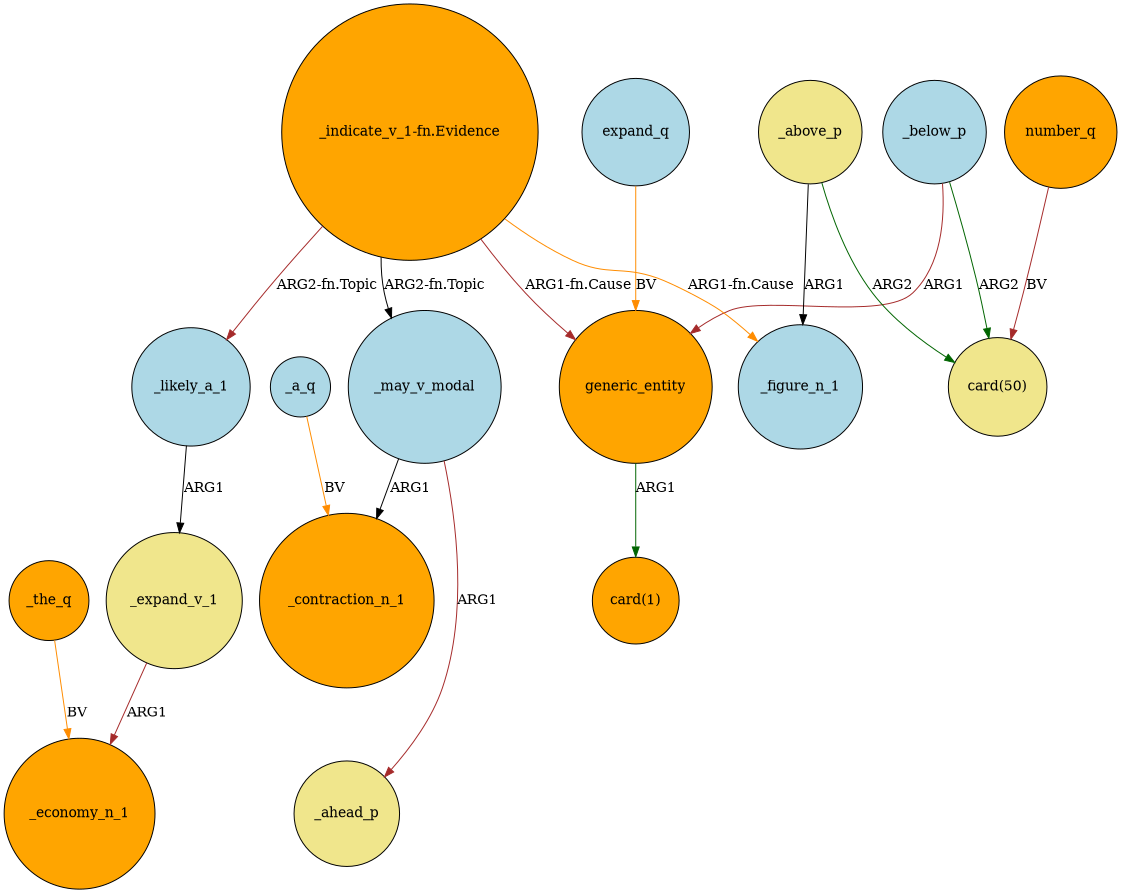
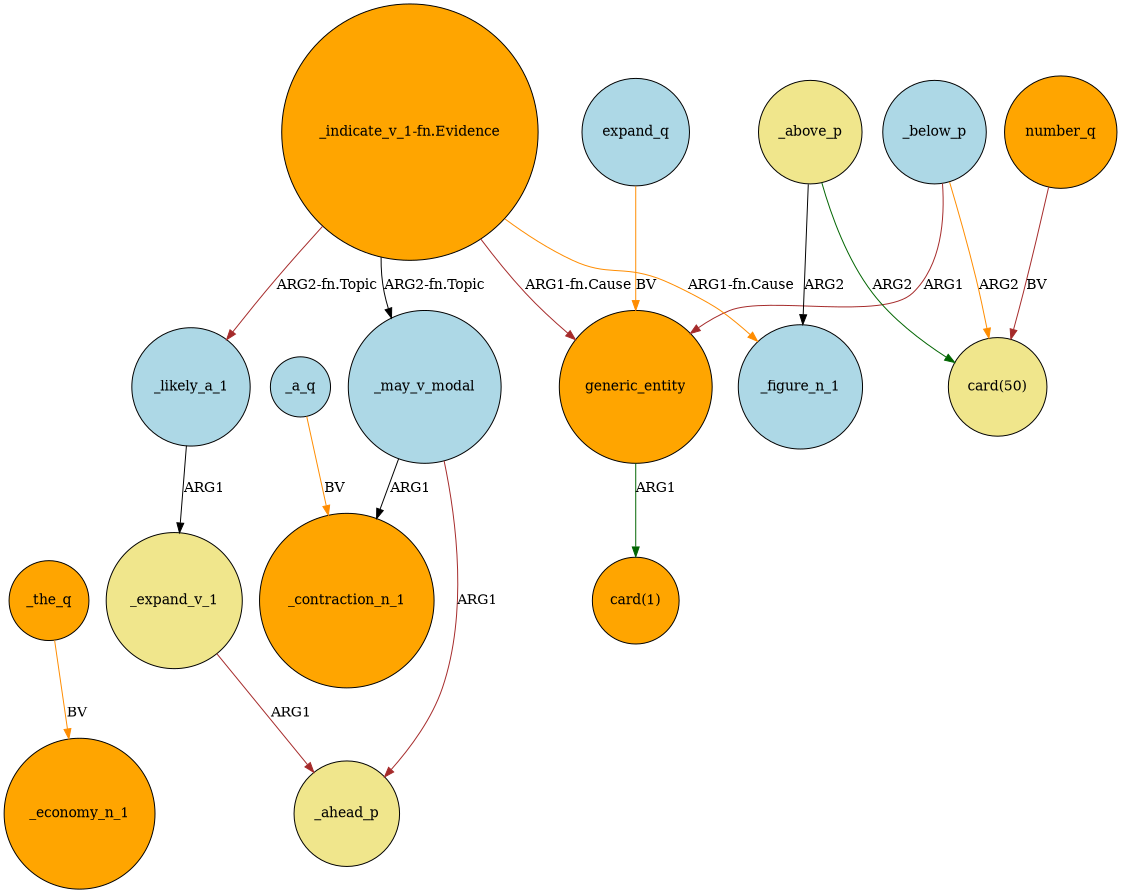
(970, 255) -> (970, 255)
(825, 285) -> (825, 285)
(131, 699) -> (262, 709)
